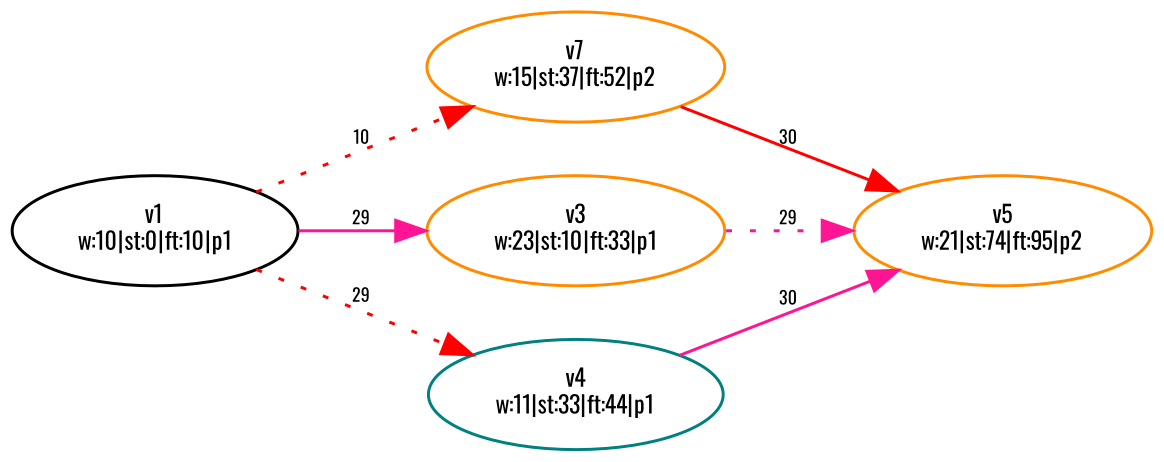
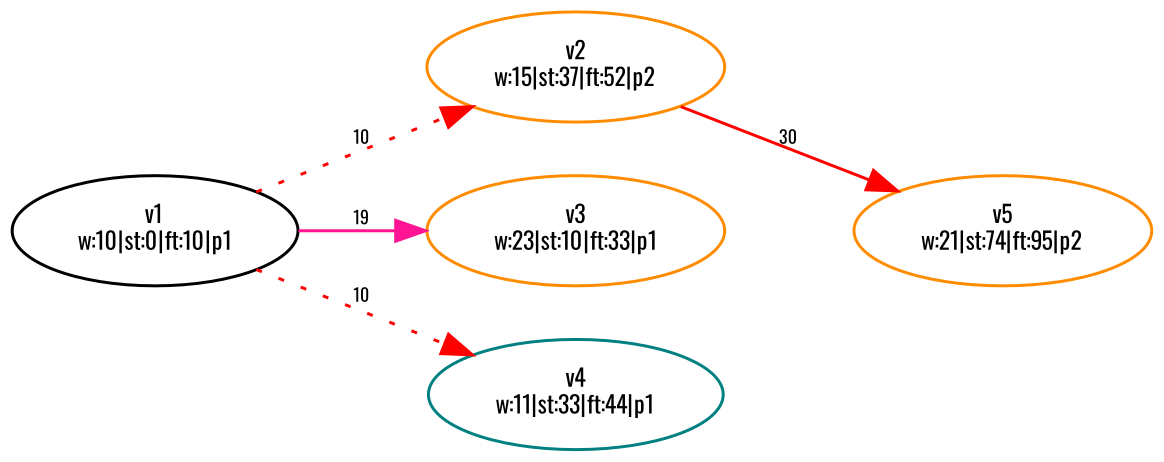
(576, 67) -> (576, 67)
(362, 220) -> (362, 220)
(774, 231) -> none
(362, 298) -> (362, 298)
(775, 318) -> none
